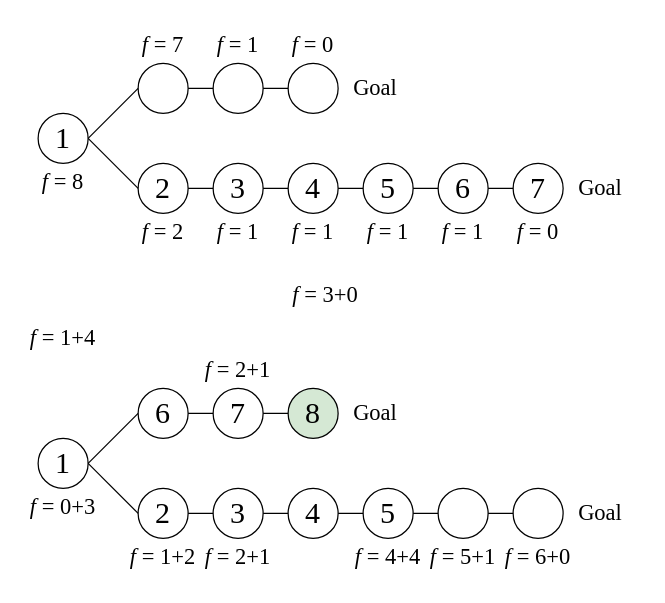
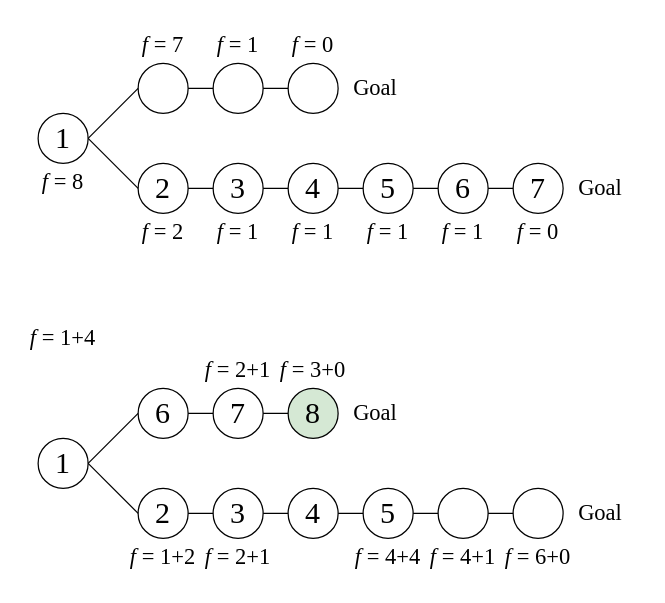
(326, 294) -> (313, 369)
(63, 507) -> none
(463, 557) -> (463, 557)
